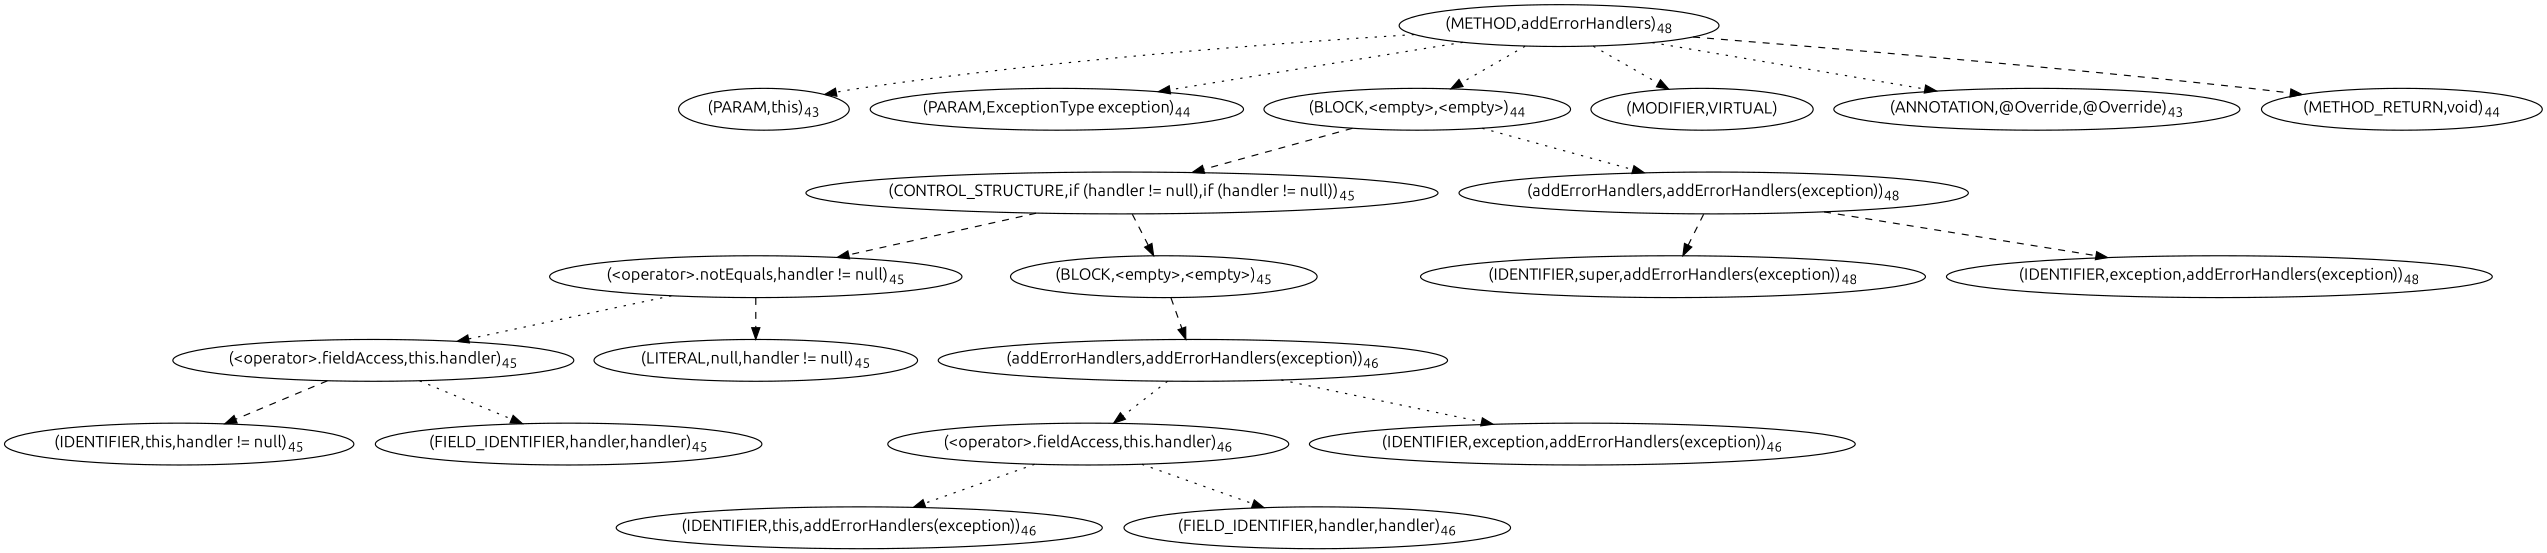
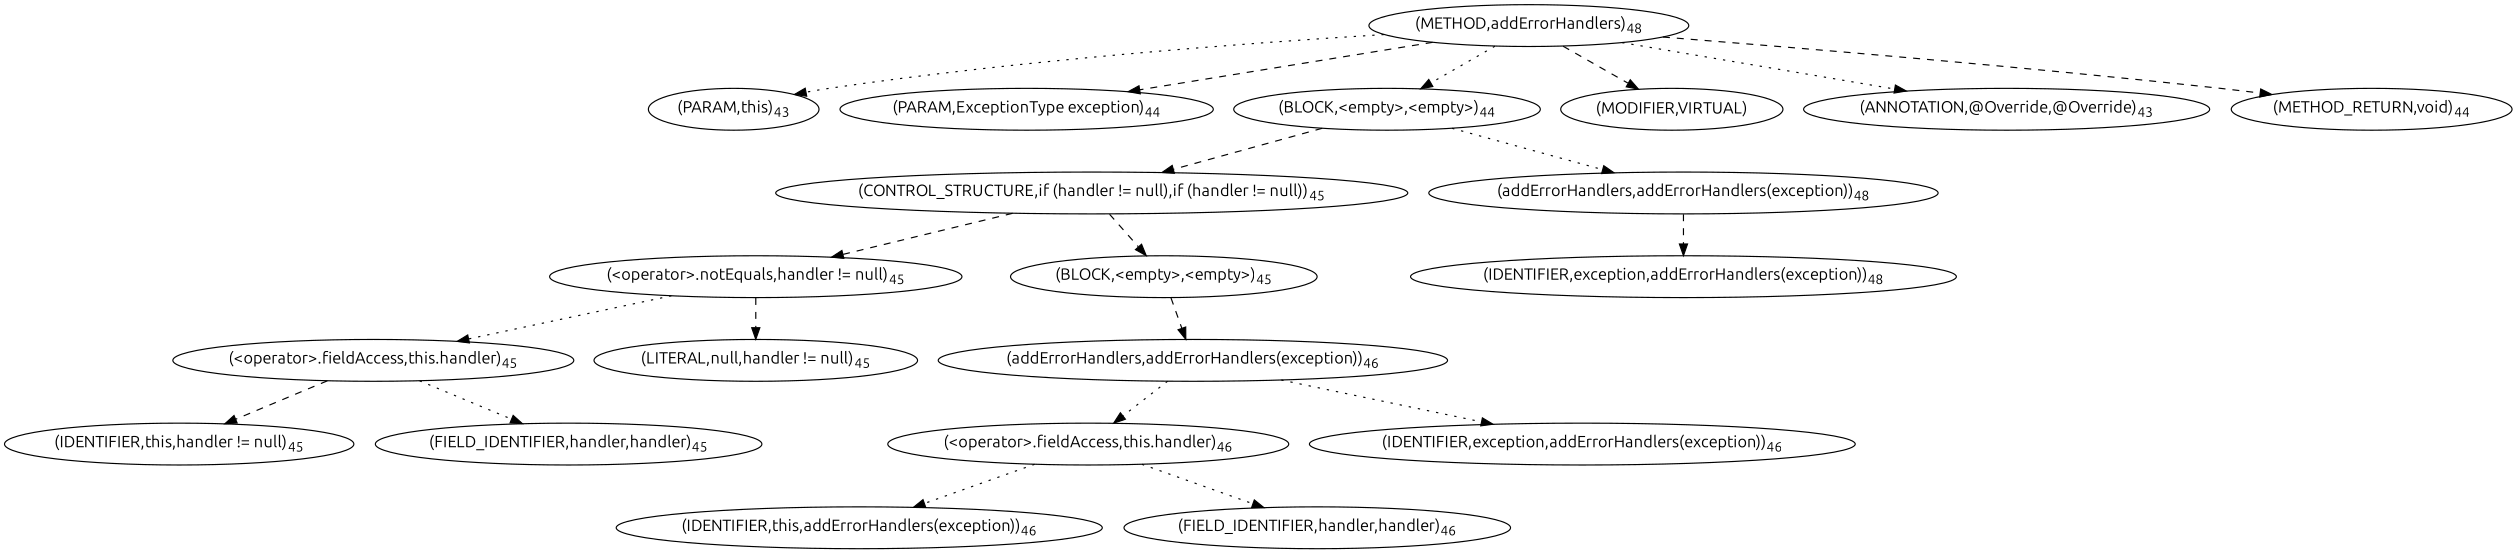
(1626, 65) -> (1595, 65)
(1316, 66) -> (1286, 66)
(1673, 277) -> none
